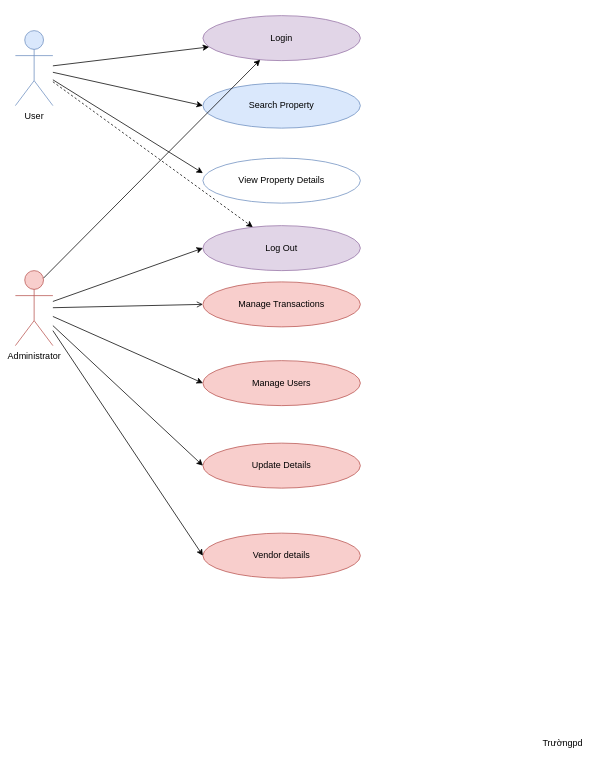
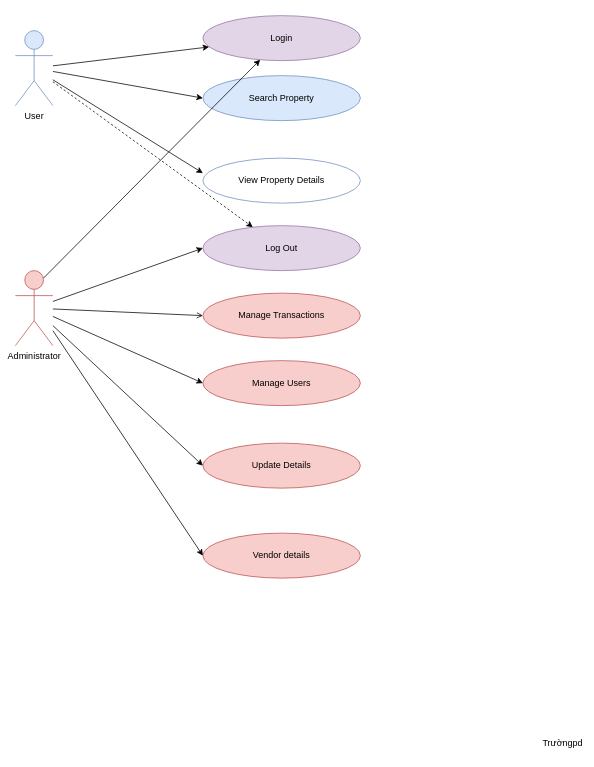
(282, 105) -> (282, 98)
(282, 304) -> (282, 315)
